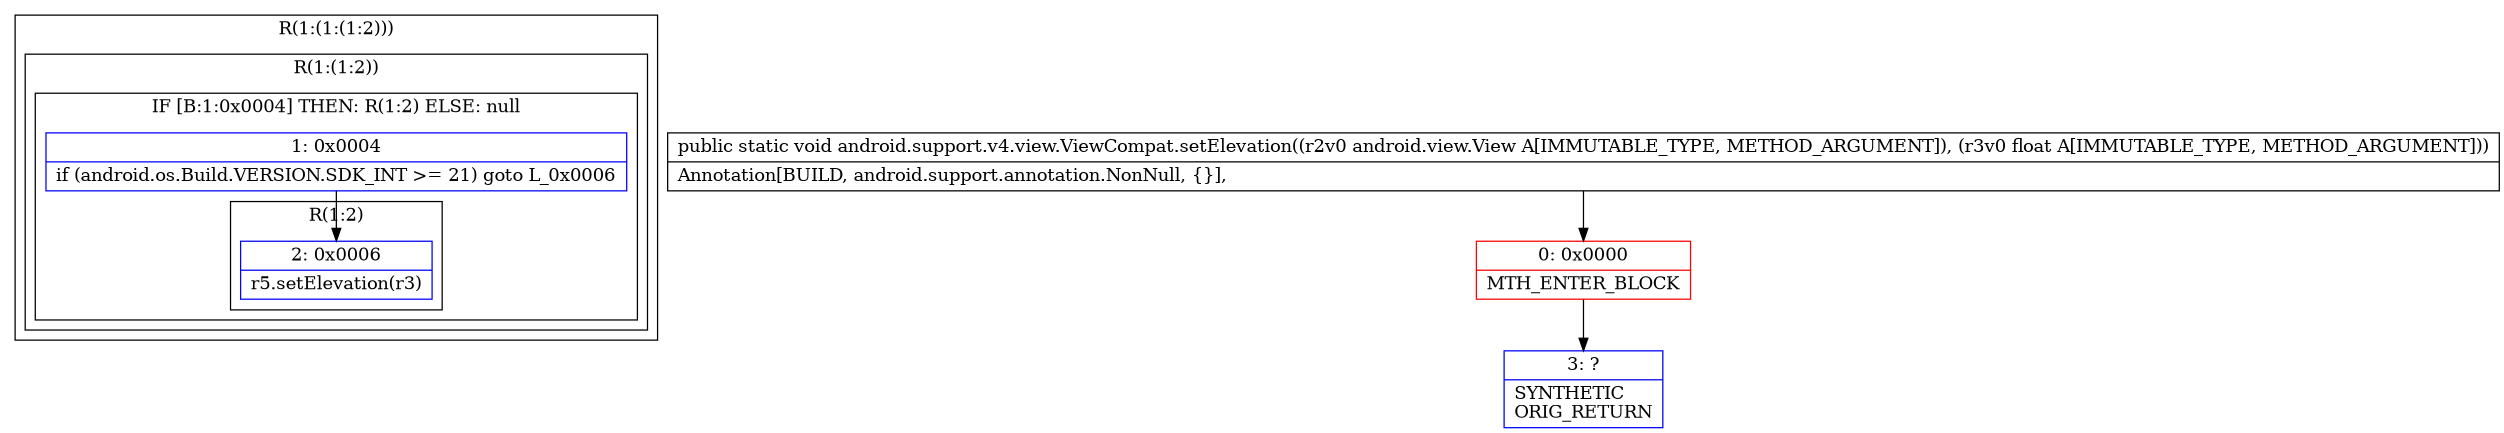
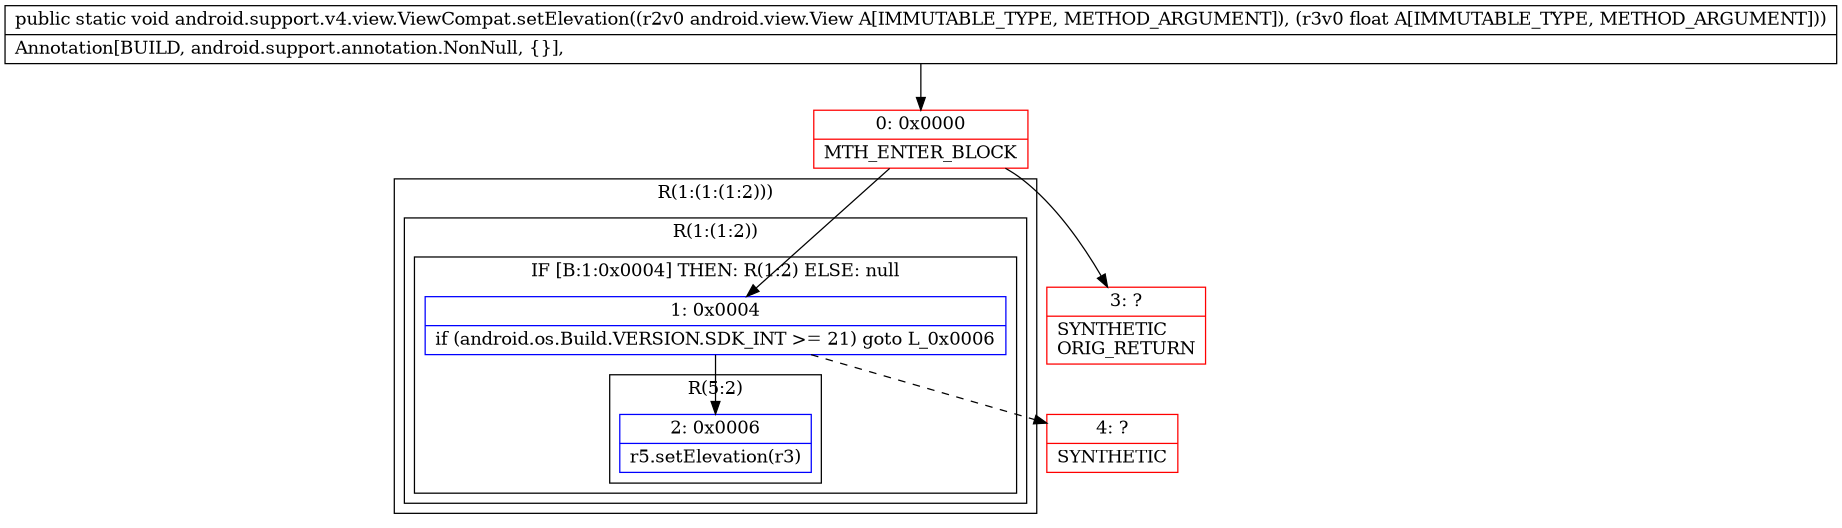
(336, 216) -> (716, 389)
none -> (823, 228)
(1583, 389) -> (1126, 326)
none -> (1112, 443)
